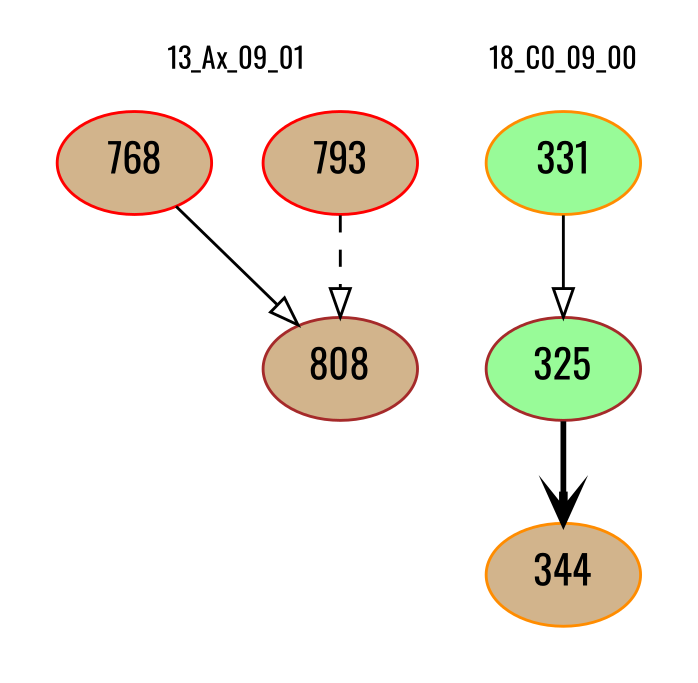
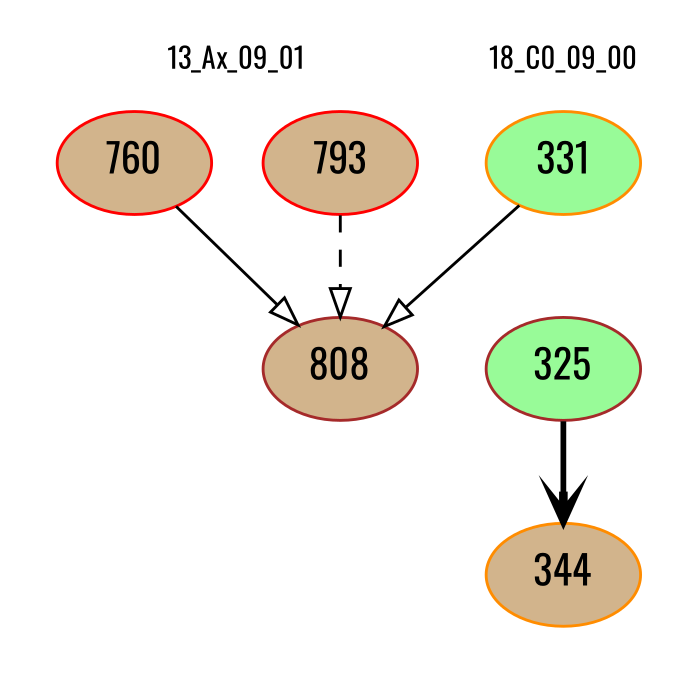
(134, 163) -> (134, 163)
(563, 252) -> (482, 239)
